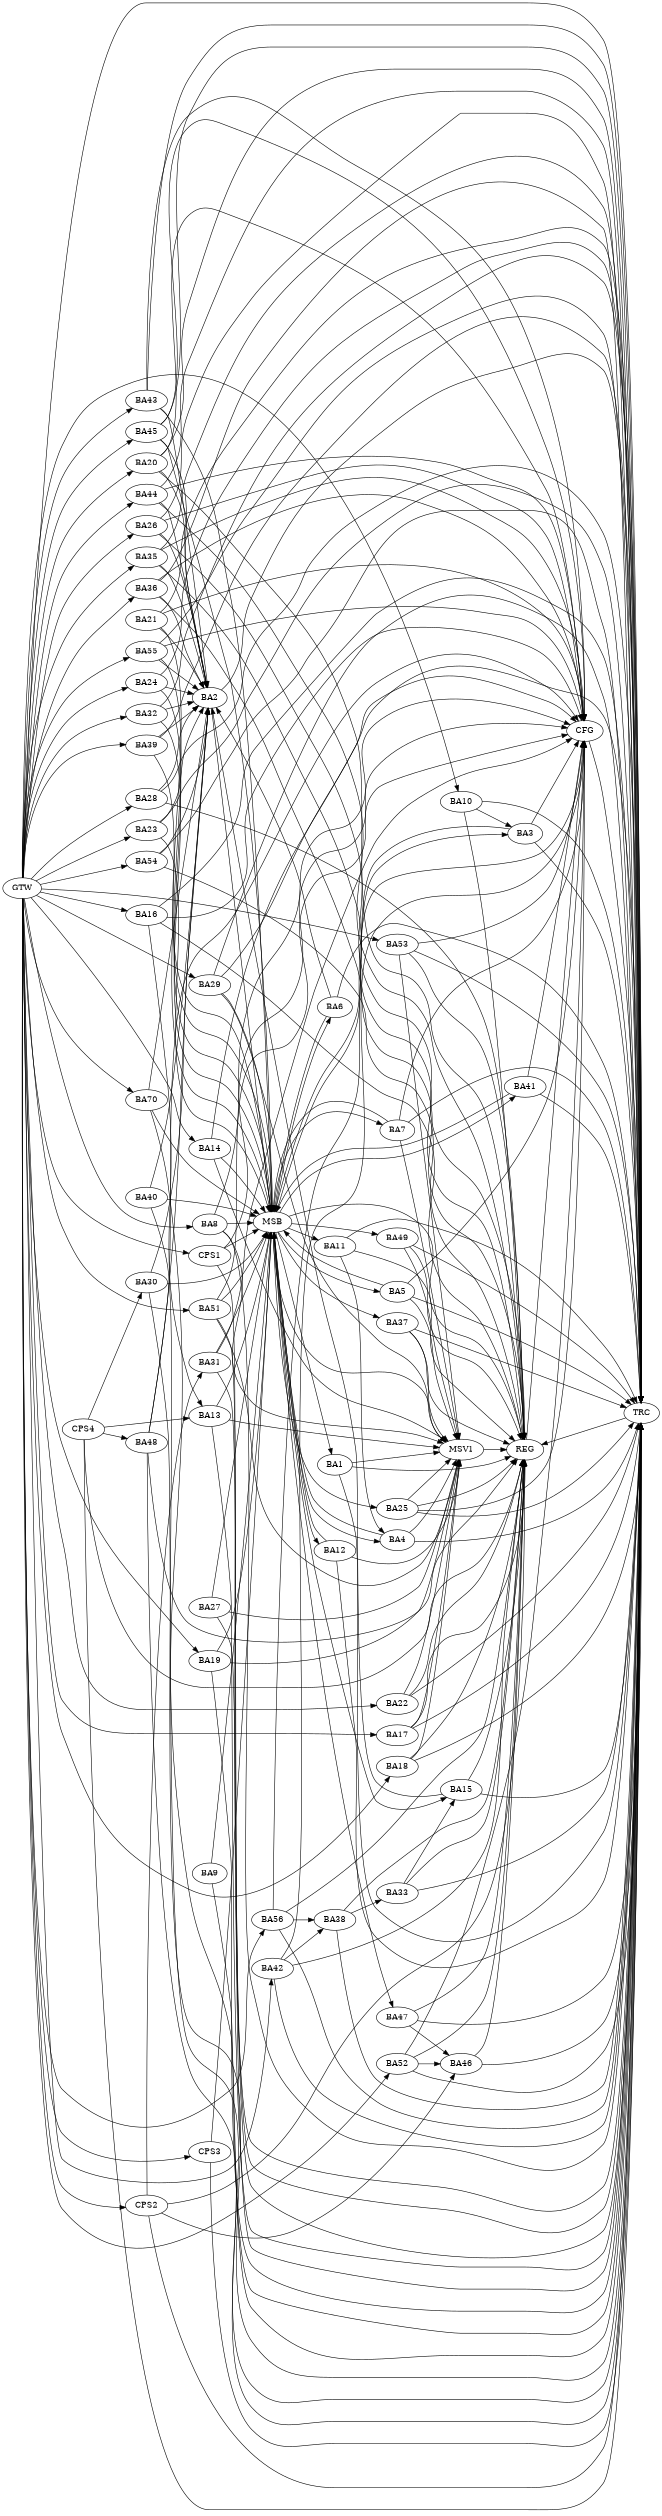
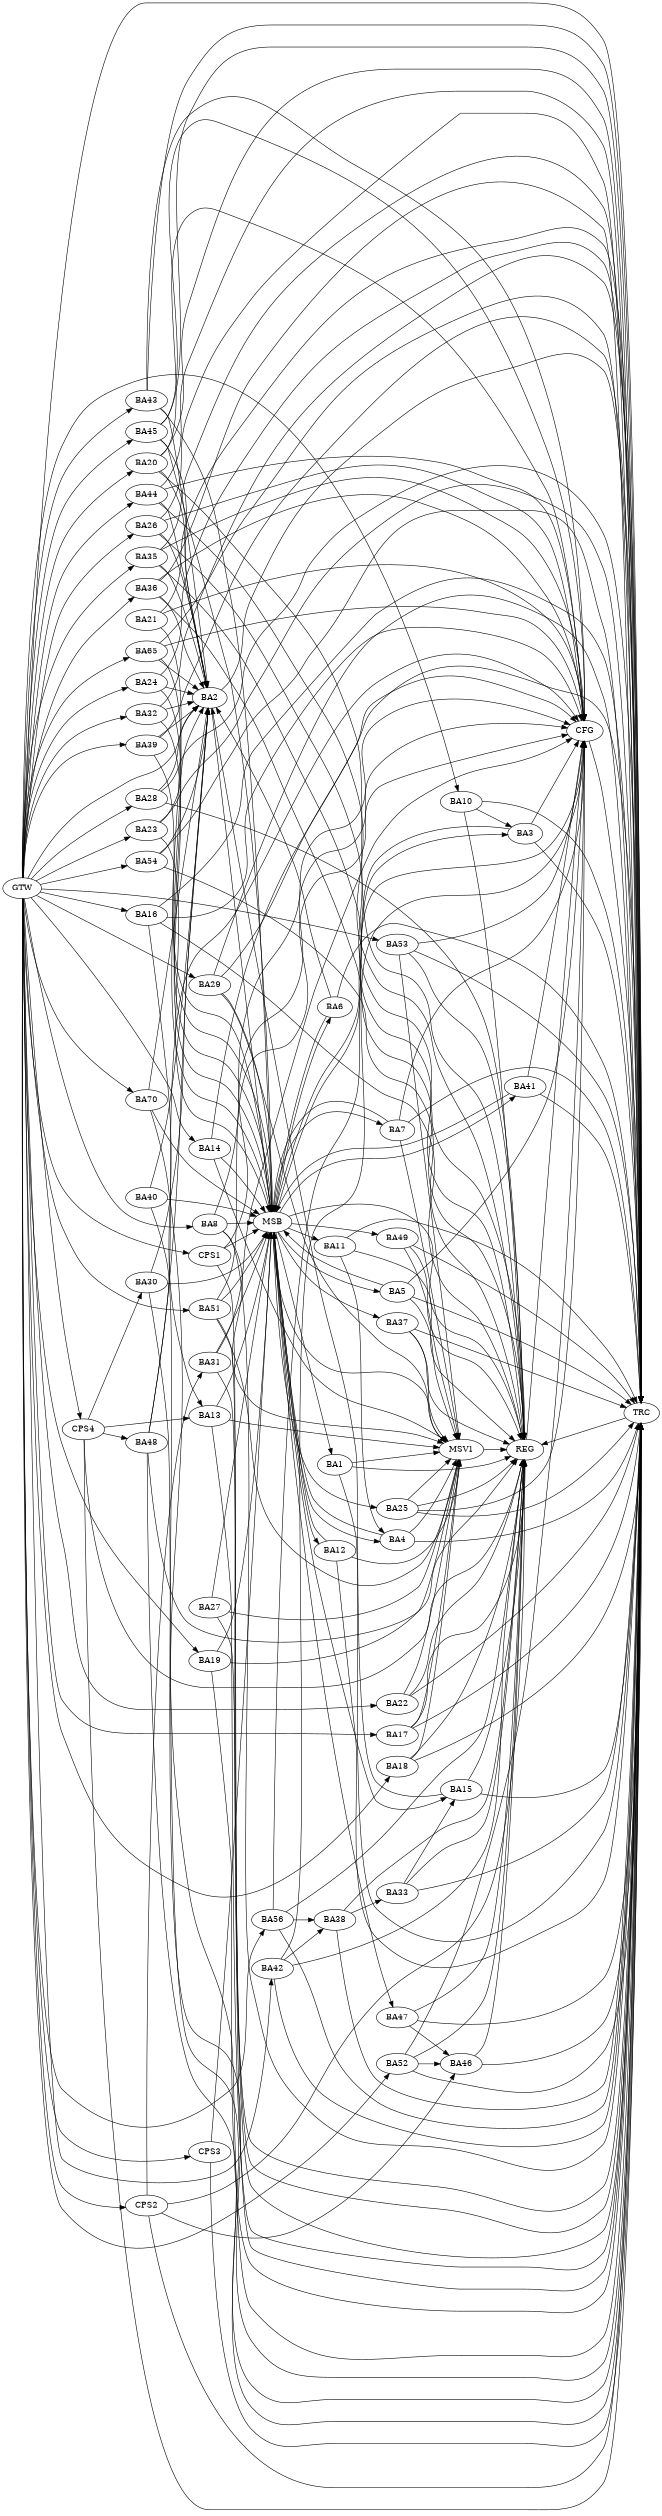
(147, 651) -> (147, 651)
(182, 654) -> (111, 791)
none -> (48, 1195)
(210, 1873) -> none
